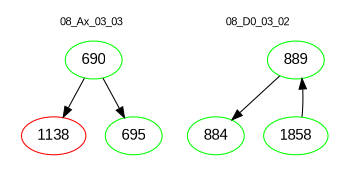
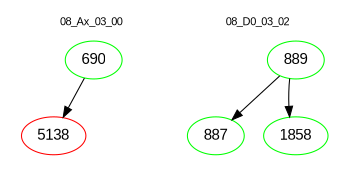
(92, 23) -> (92, 23)
(303, 103) -> (289, 92)
(54, 136) -> (54, 136)
(134, 136) -> none
(216, 136) -> (216, 136)
